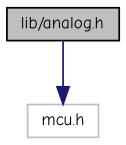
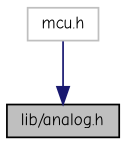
(63, 64) -> (63, 64)
